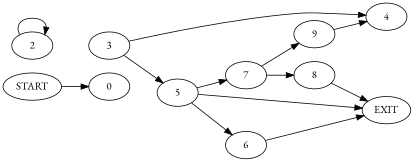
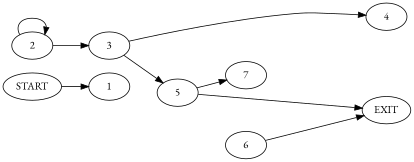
(314, 34) -> none
none -> (67, 46)
(314, 75) -> none
(109, 87) -> (109, 87)
(209, 116) -> none
